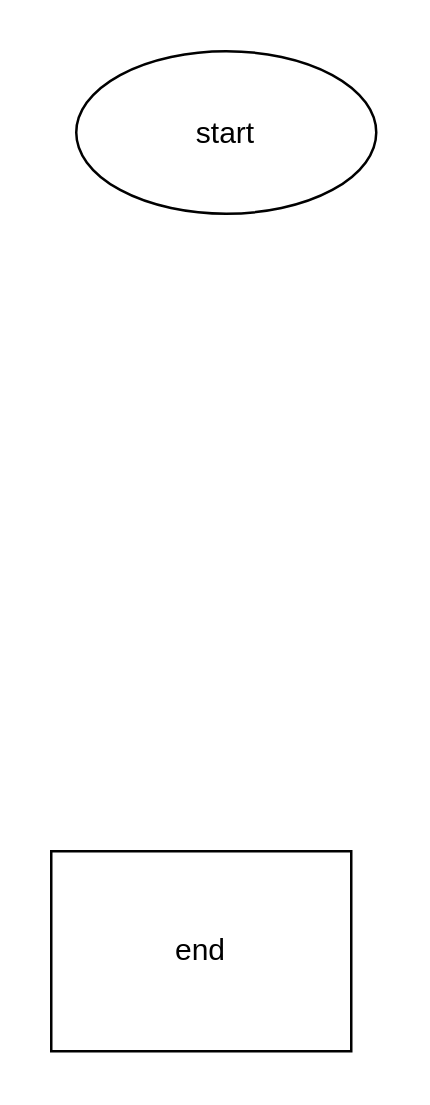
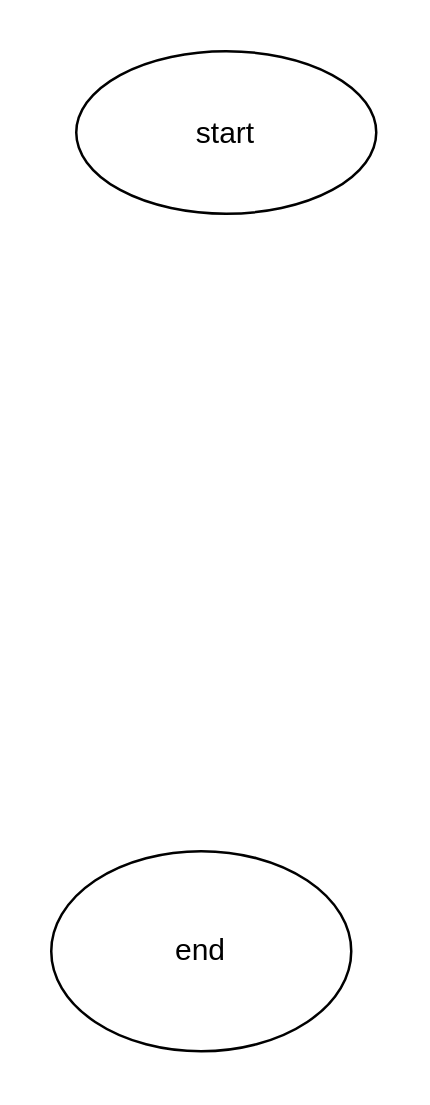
(201, 951) -> (201, 951)
